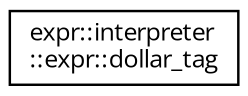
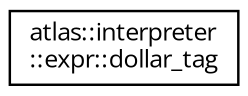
(124, 48) -> (124, 48)
